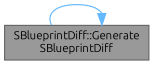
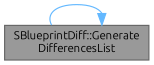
(77, 43) -> (77, 43)
